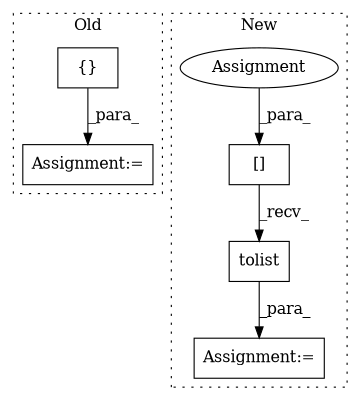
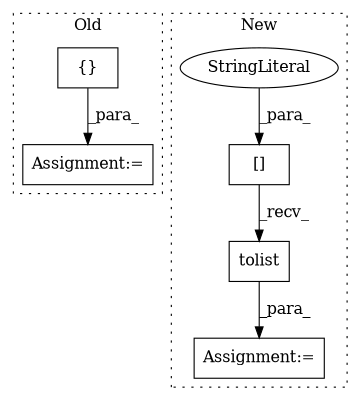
(259, 68) -> (259, 68)
